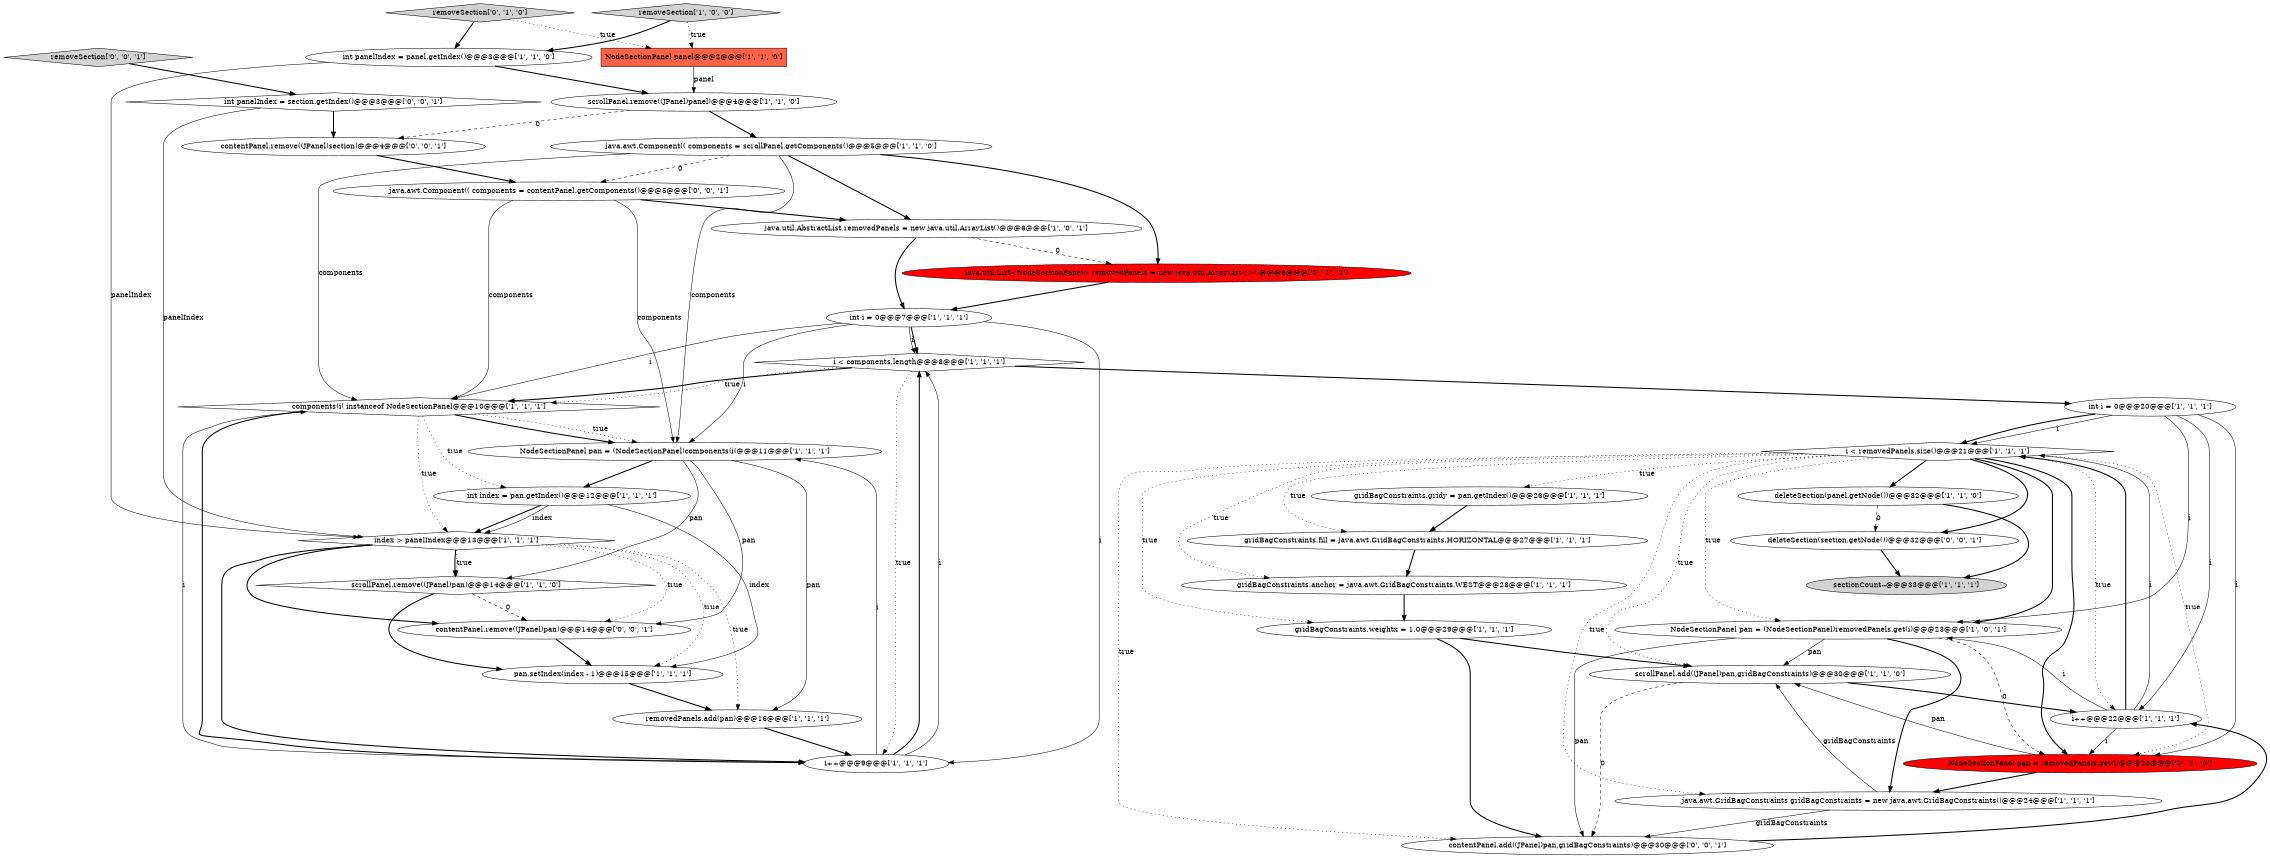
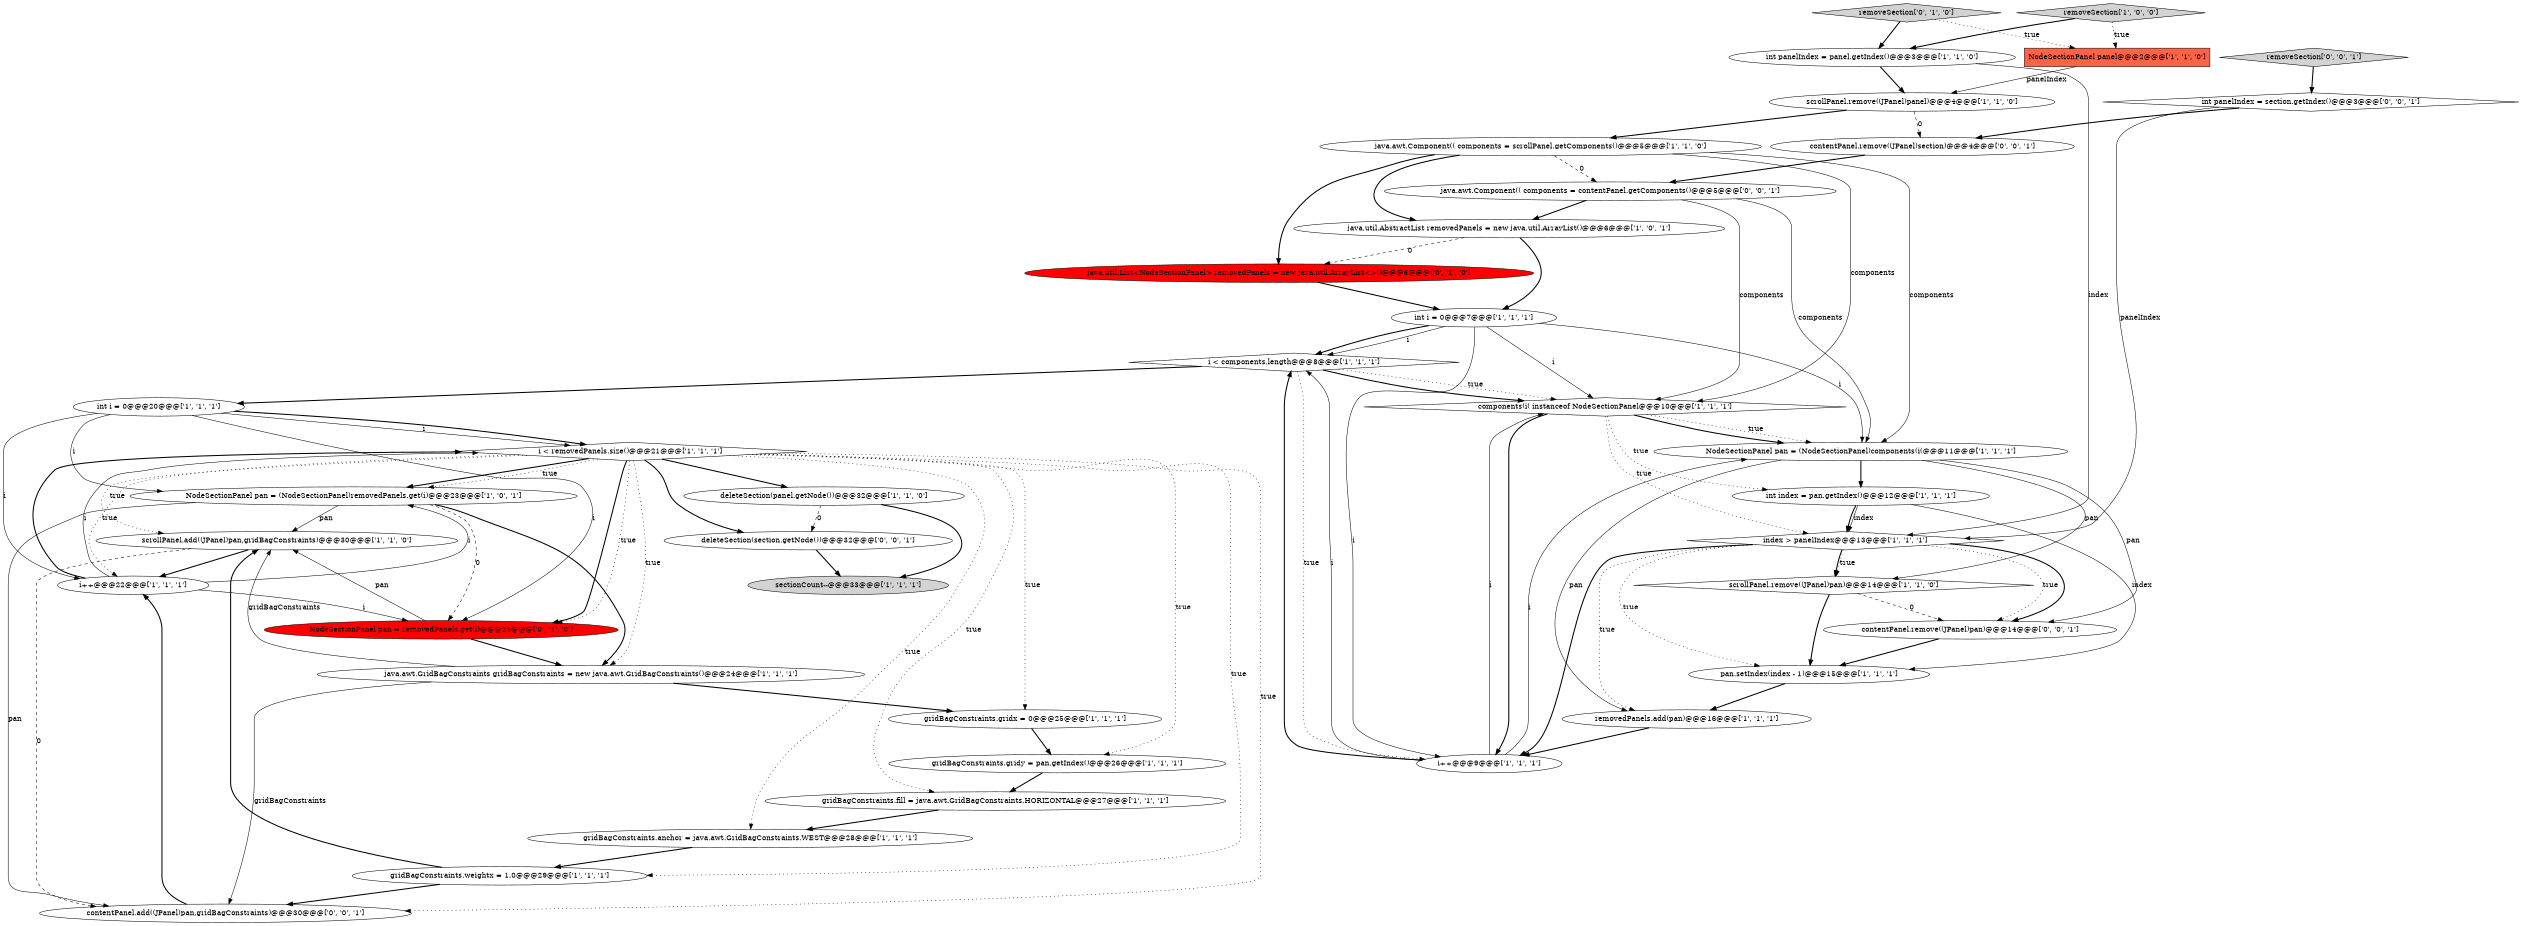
(704, 80) -> (2047, 80)
(131, 295) -> (2099, 295)
none -> (1025, 719)
